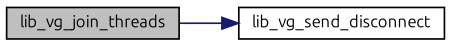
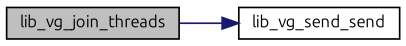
(342, 23) -> (319, 23)
